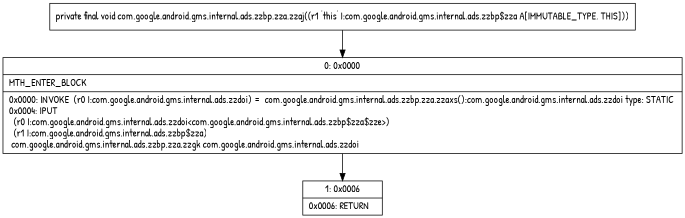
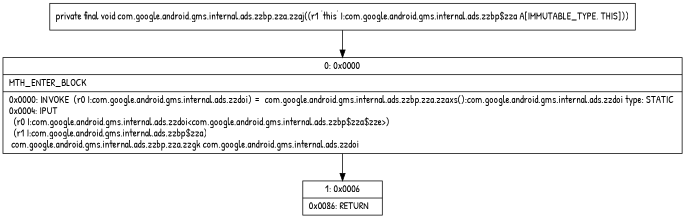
(343, 206) -> (343, 206)
